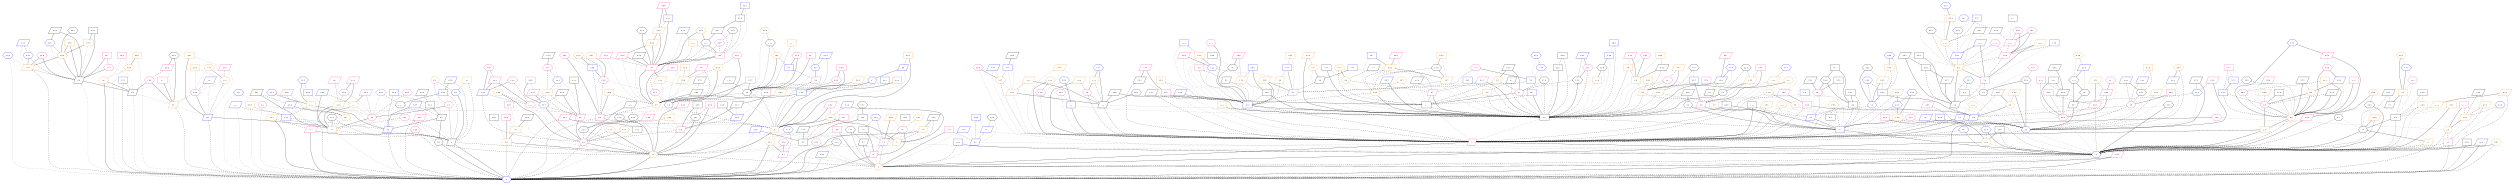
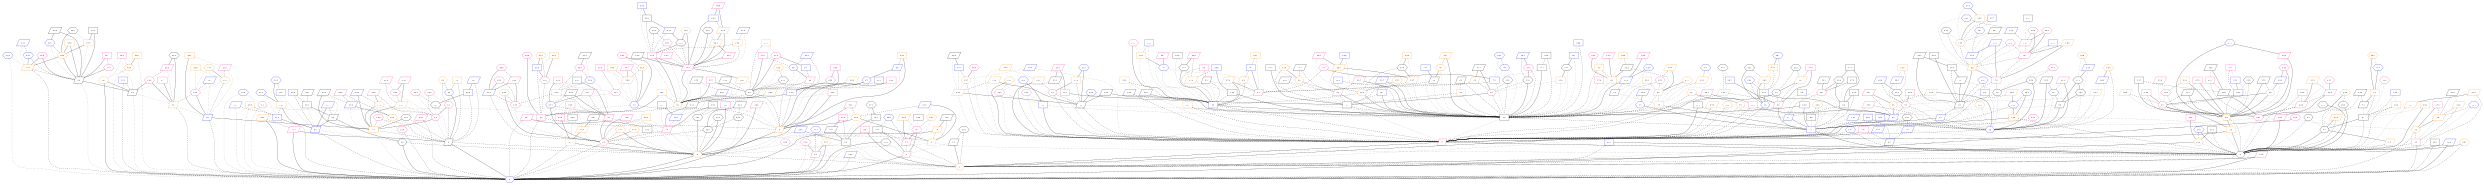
(777, 55) -> none
(2279, 92) -> (2146, 92)
